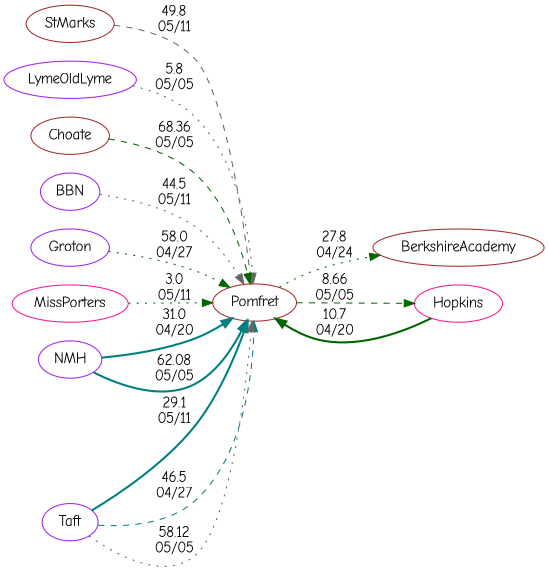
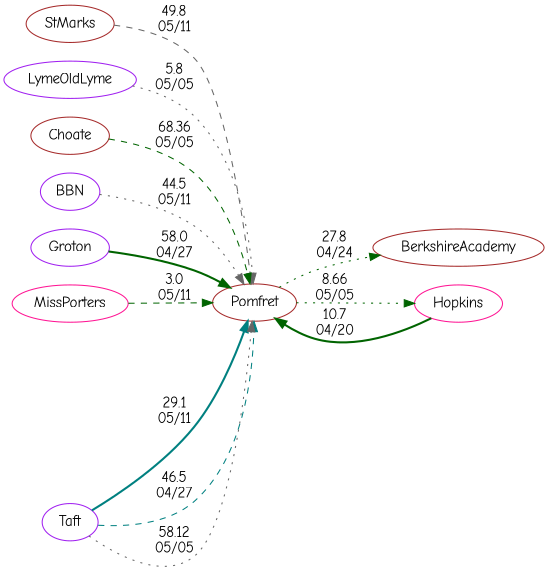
(166, 262) -> (166, 262)
(165, 303) -> (165, 303)
(350, 303) -> (350, 303)
(70, 360) -> none
